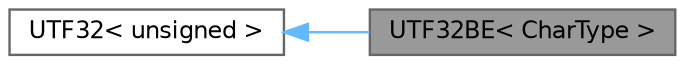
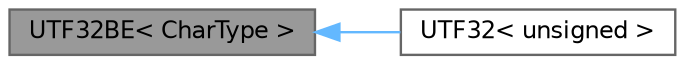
(339, 32) -> (370, 32)
